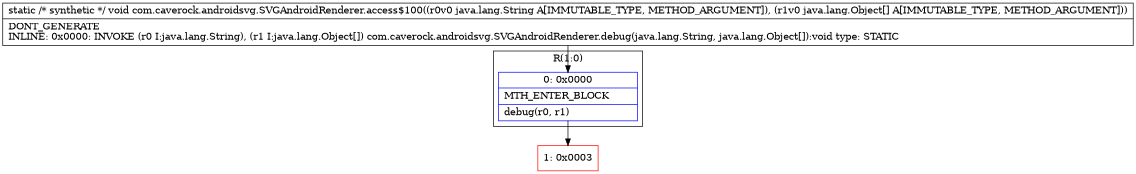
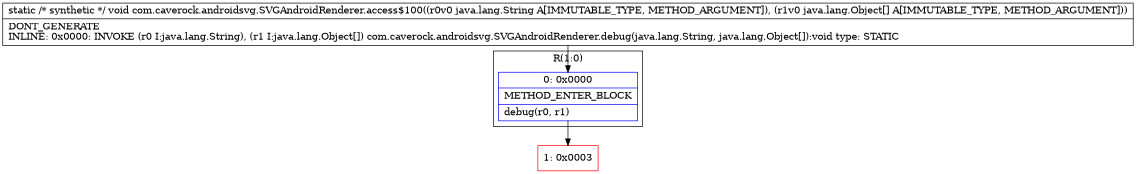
(557, 96) -> (568, 96)
